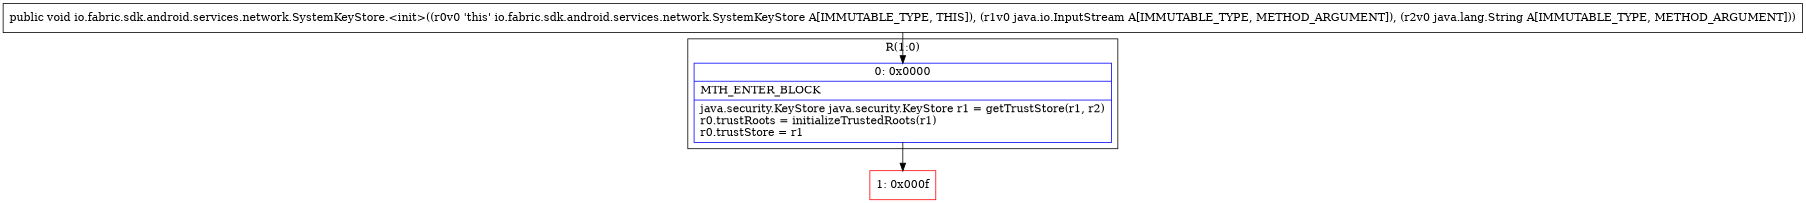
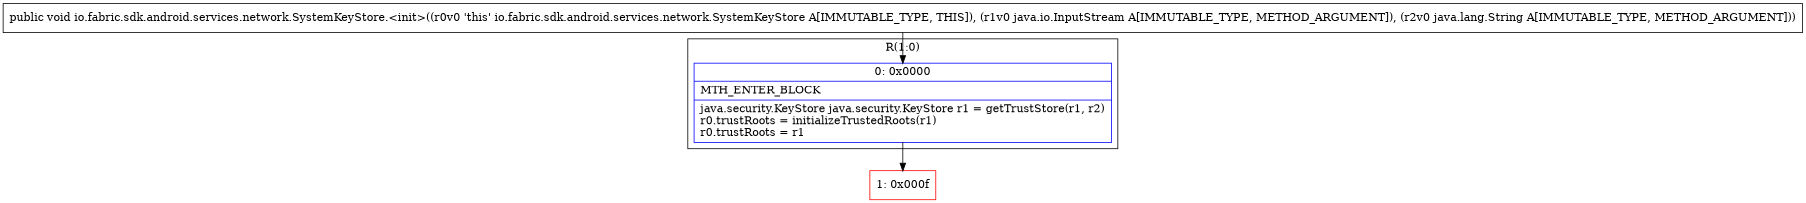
(752, 133) -> (753, 133)
